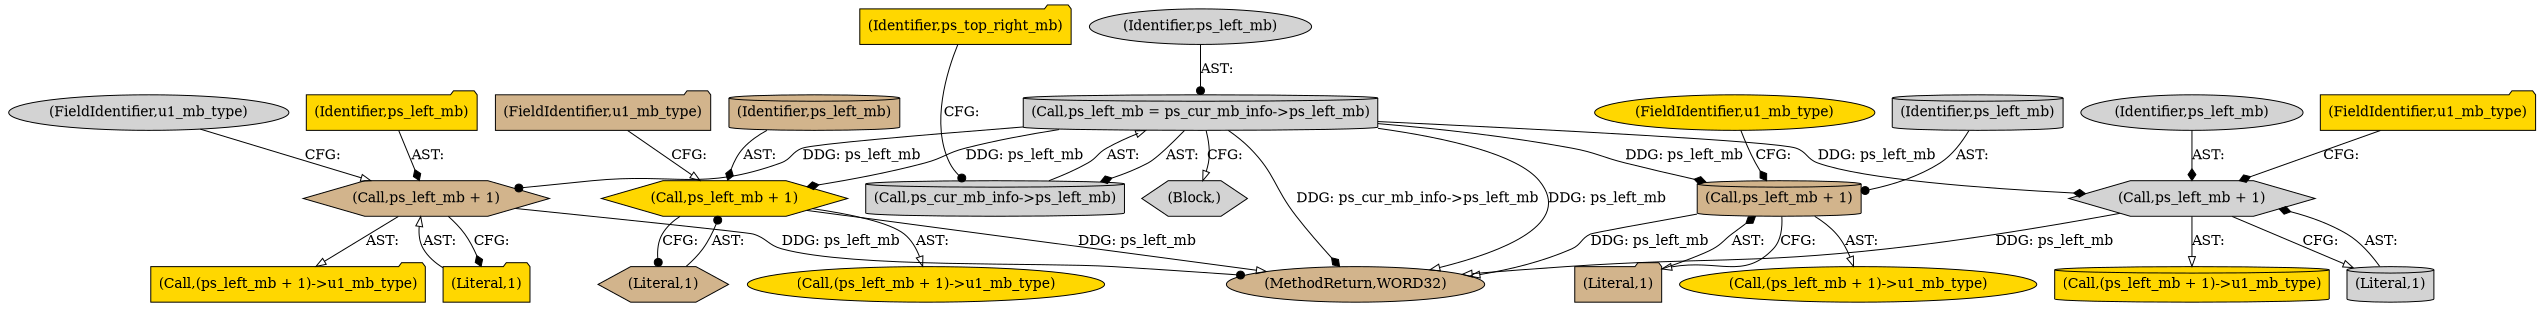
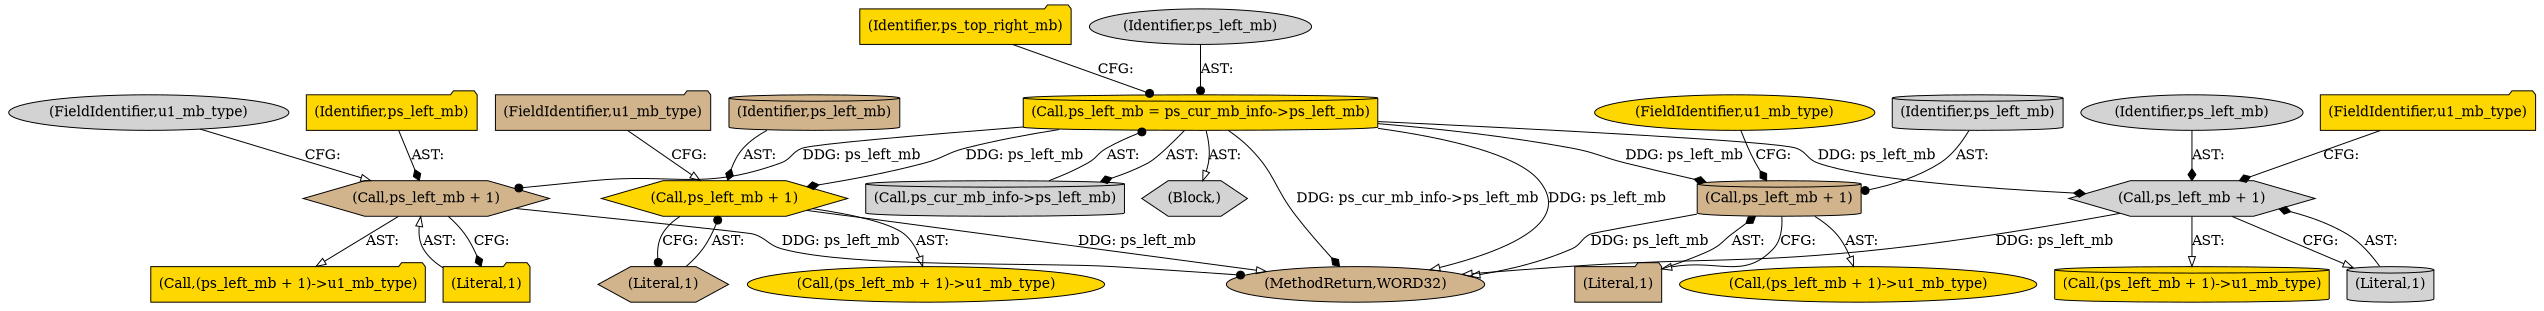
(941, 111) -> (1079, 68)
(1201, 113) -> (1201, 113)
(1227, 156) -> (1227, 156)
(1094, 158) -> (1094, 158)
